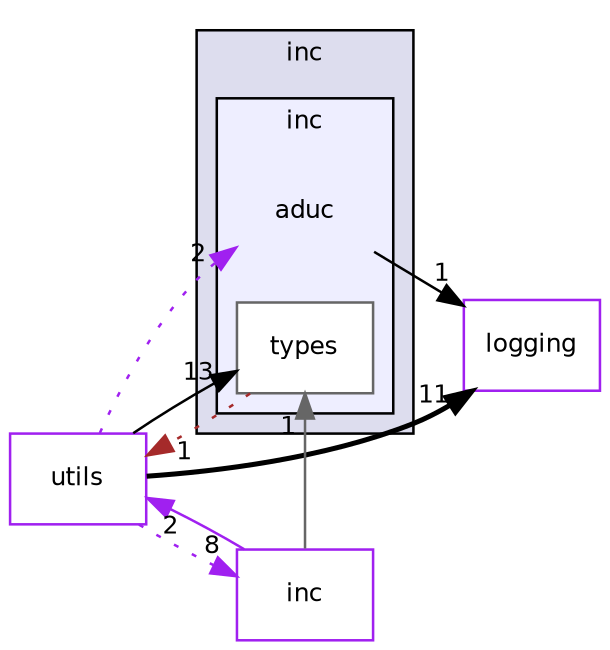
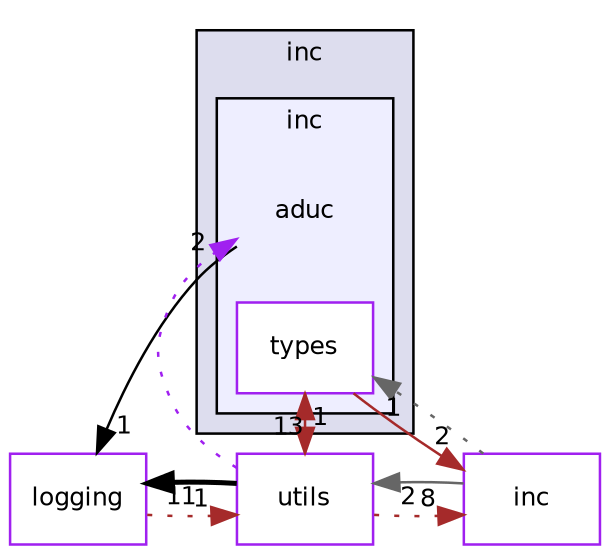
(305, 348) -> (305, 348)
(173, 407) -> (305, 436)
none -> (397, 426)
(305, 484) -> (440, 421)
none -> (179, 516)
(208, 529) -> (432, 482)
(176, 546) -> (406, 516)
